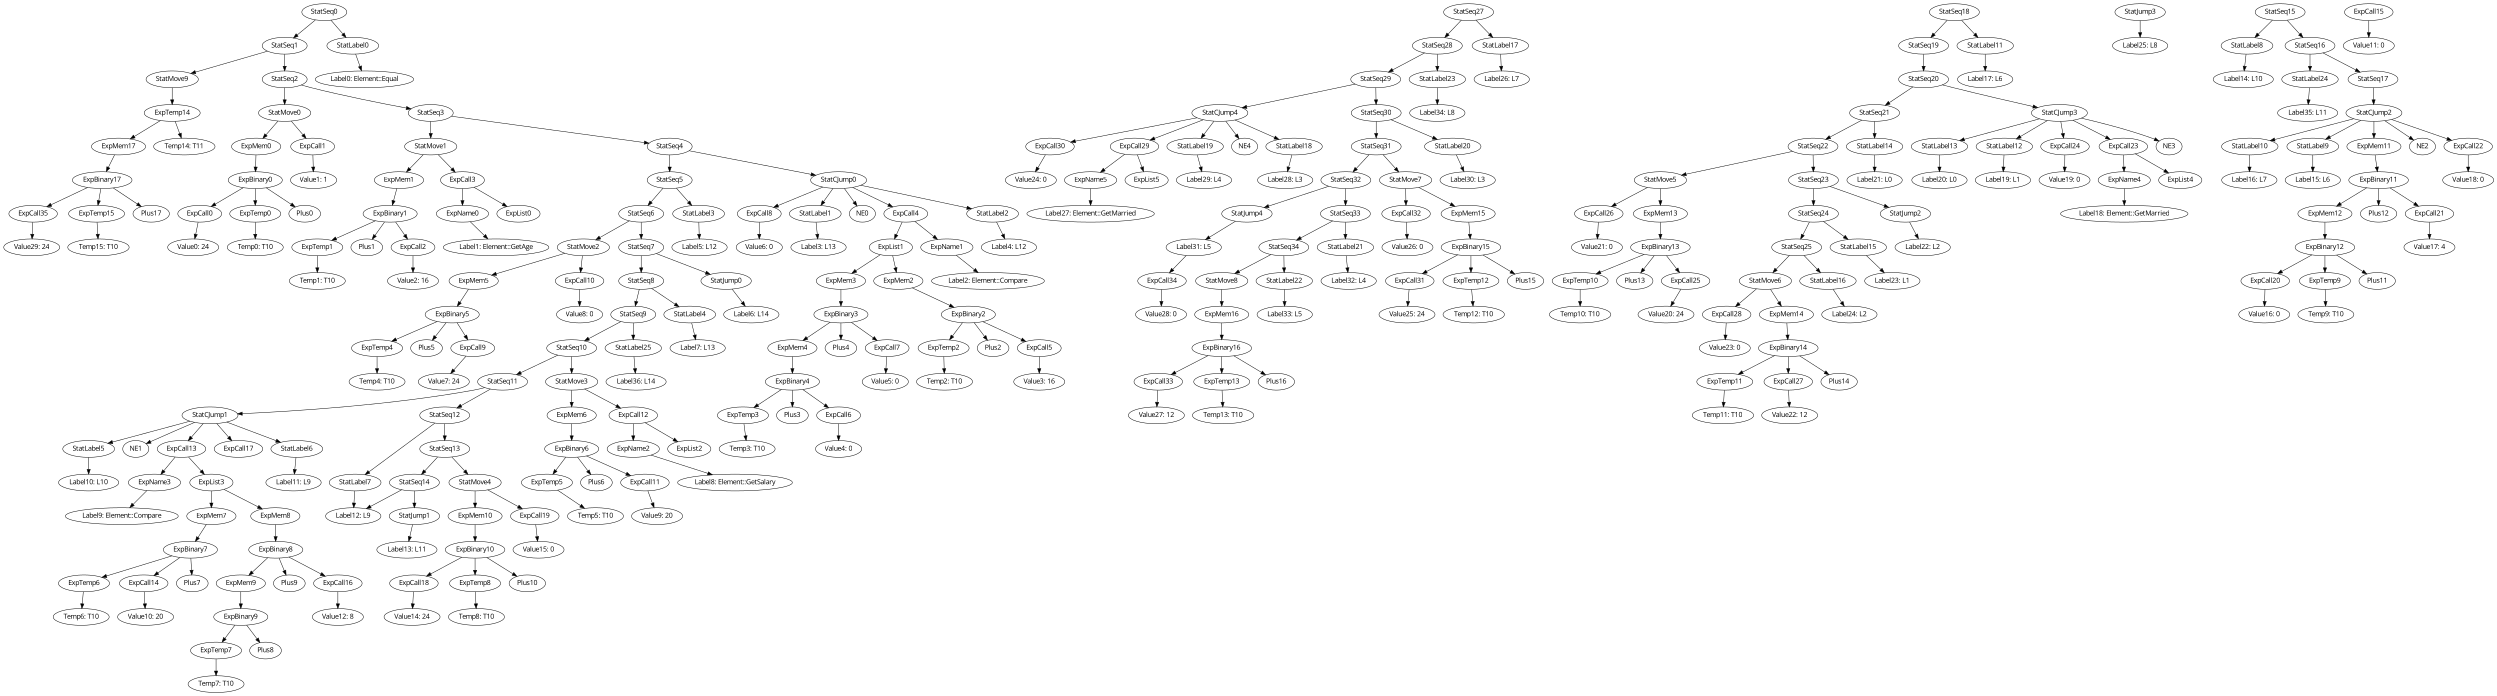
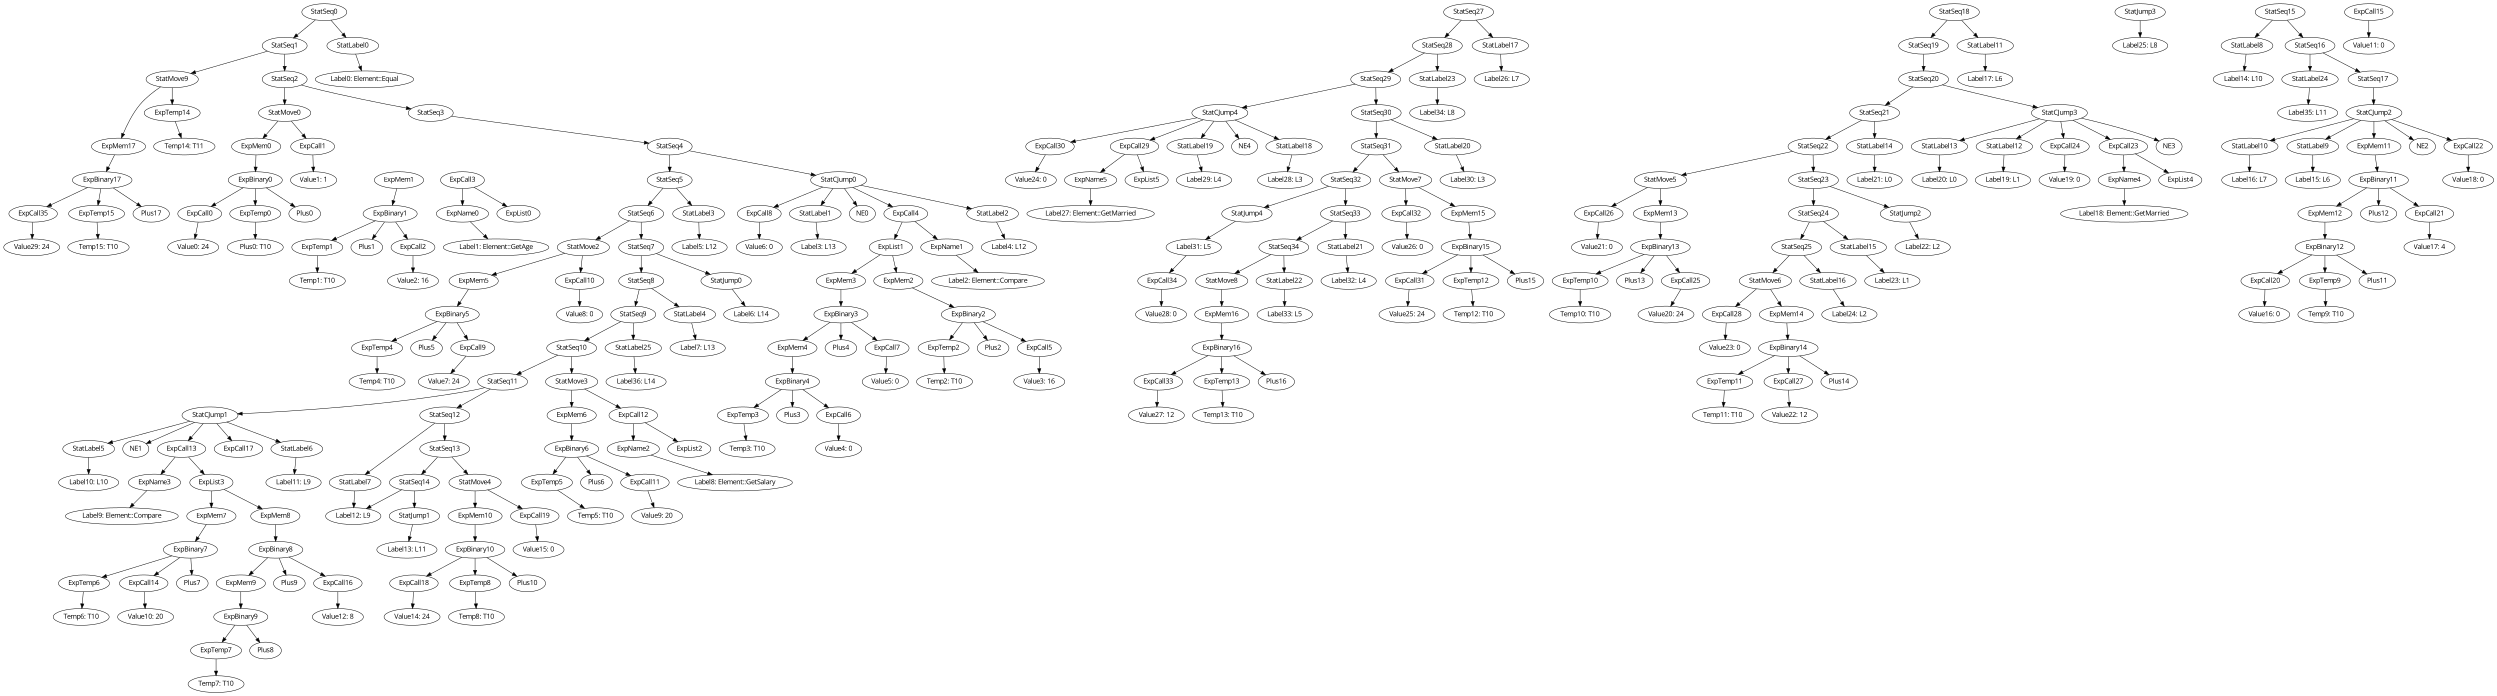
(147, 128) -> (138, 107)
(431, 147) -> none
(255, 247) -> (255, 247)
